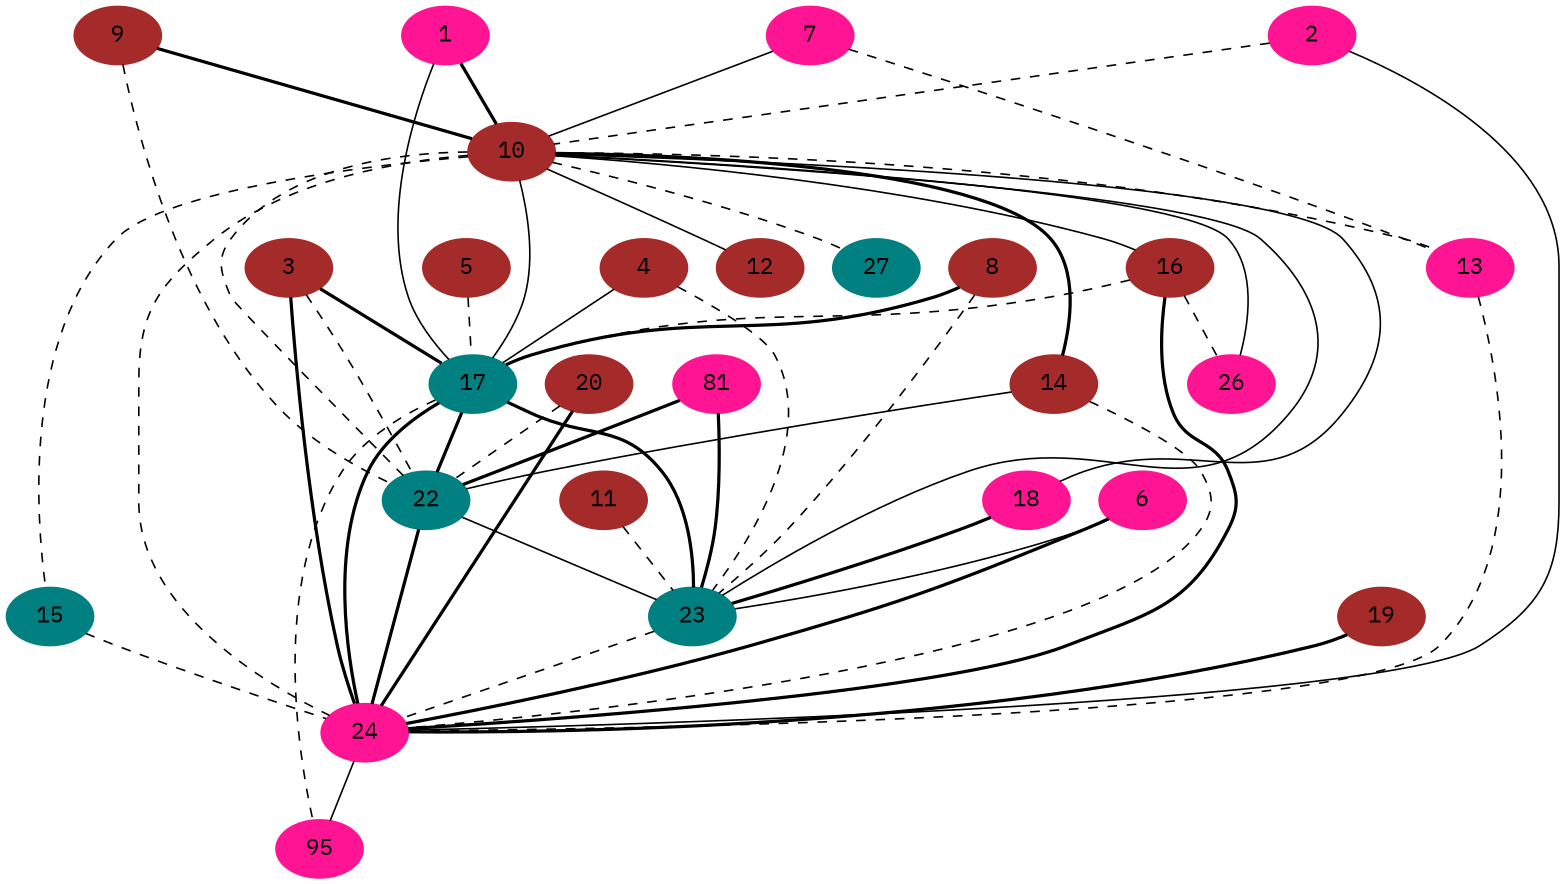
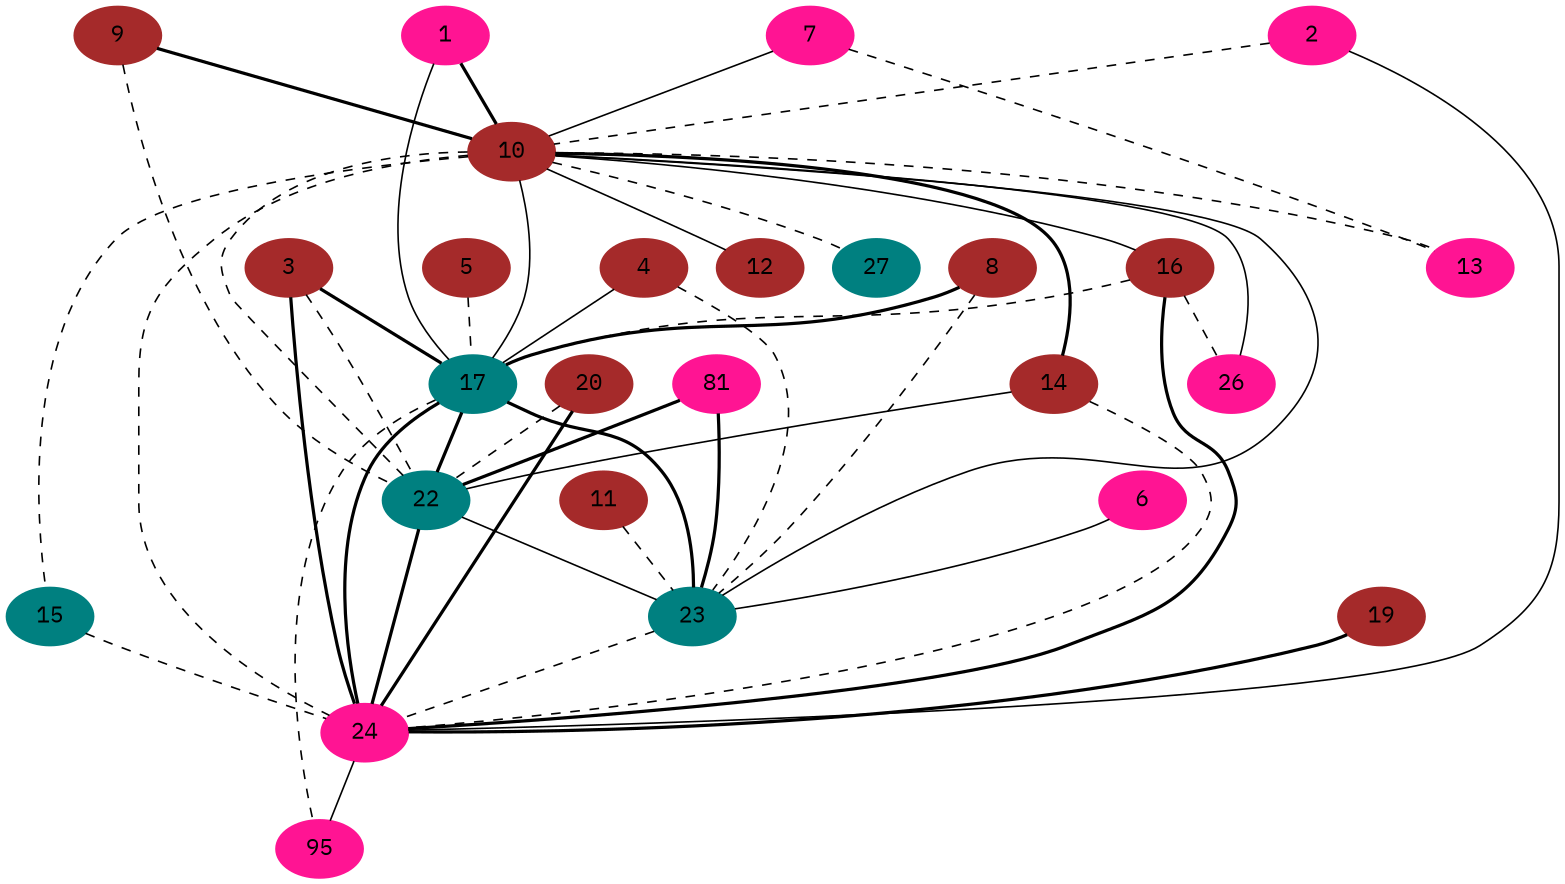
(1026, 500) -> none
(763, 642) -> none
(1421, 654) -> none
